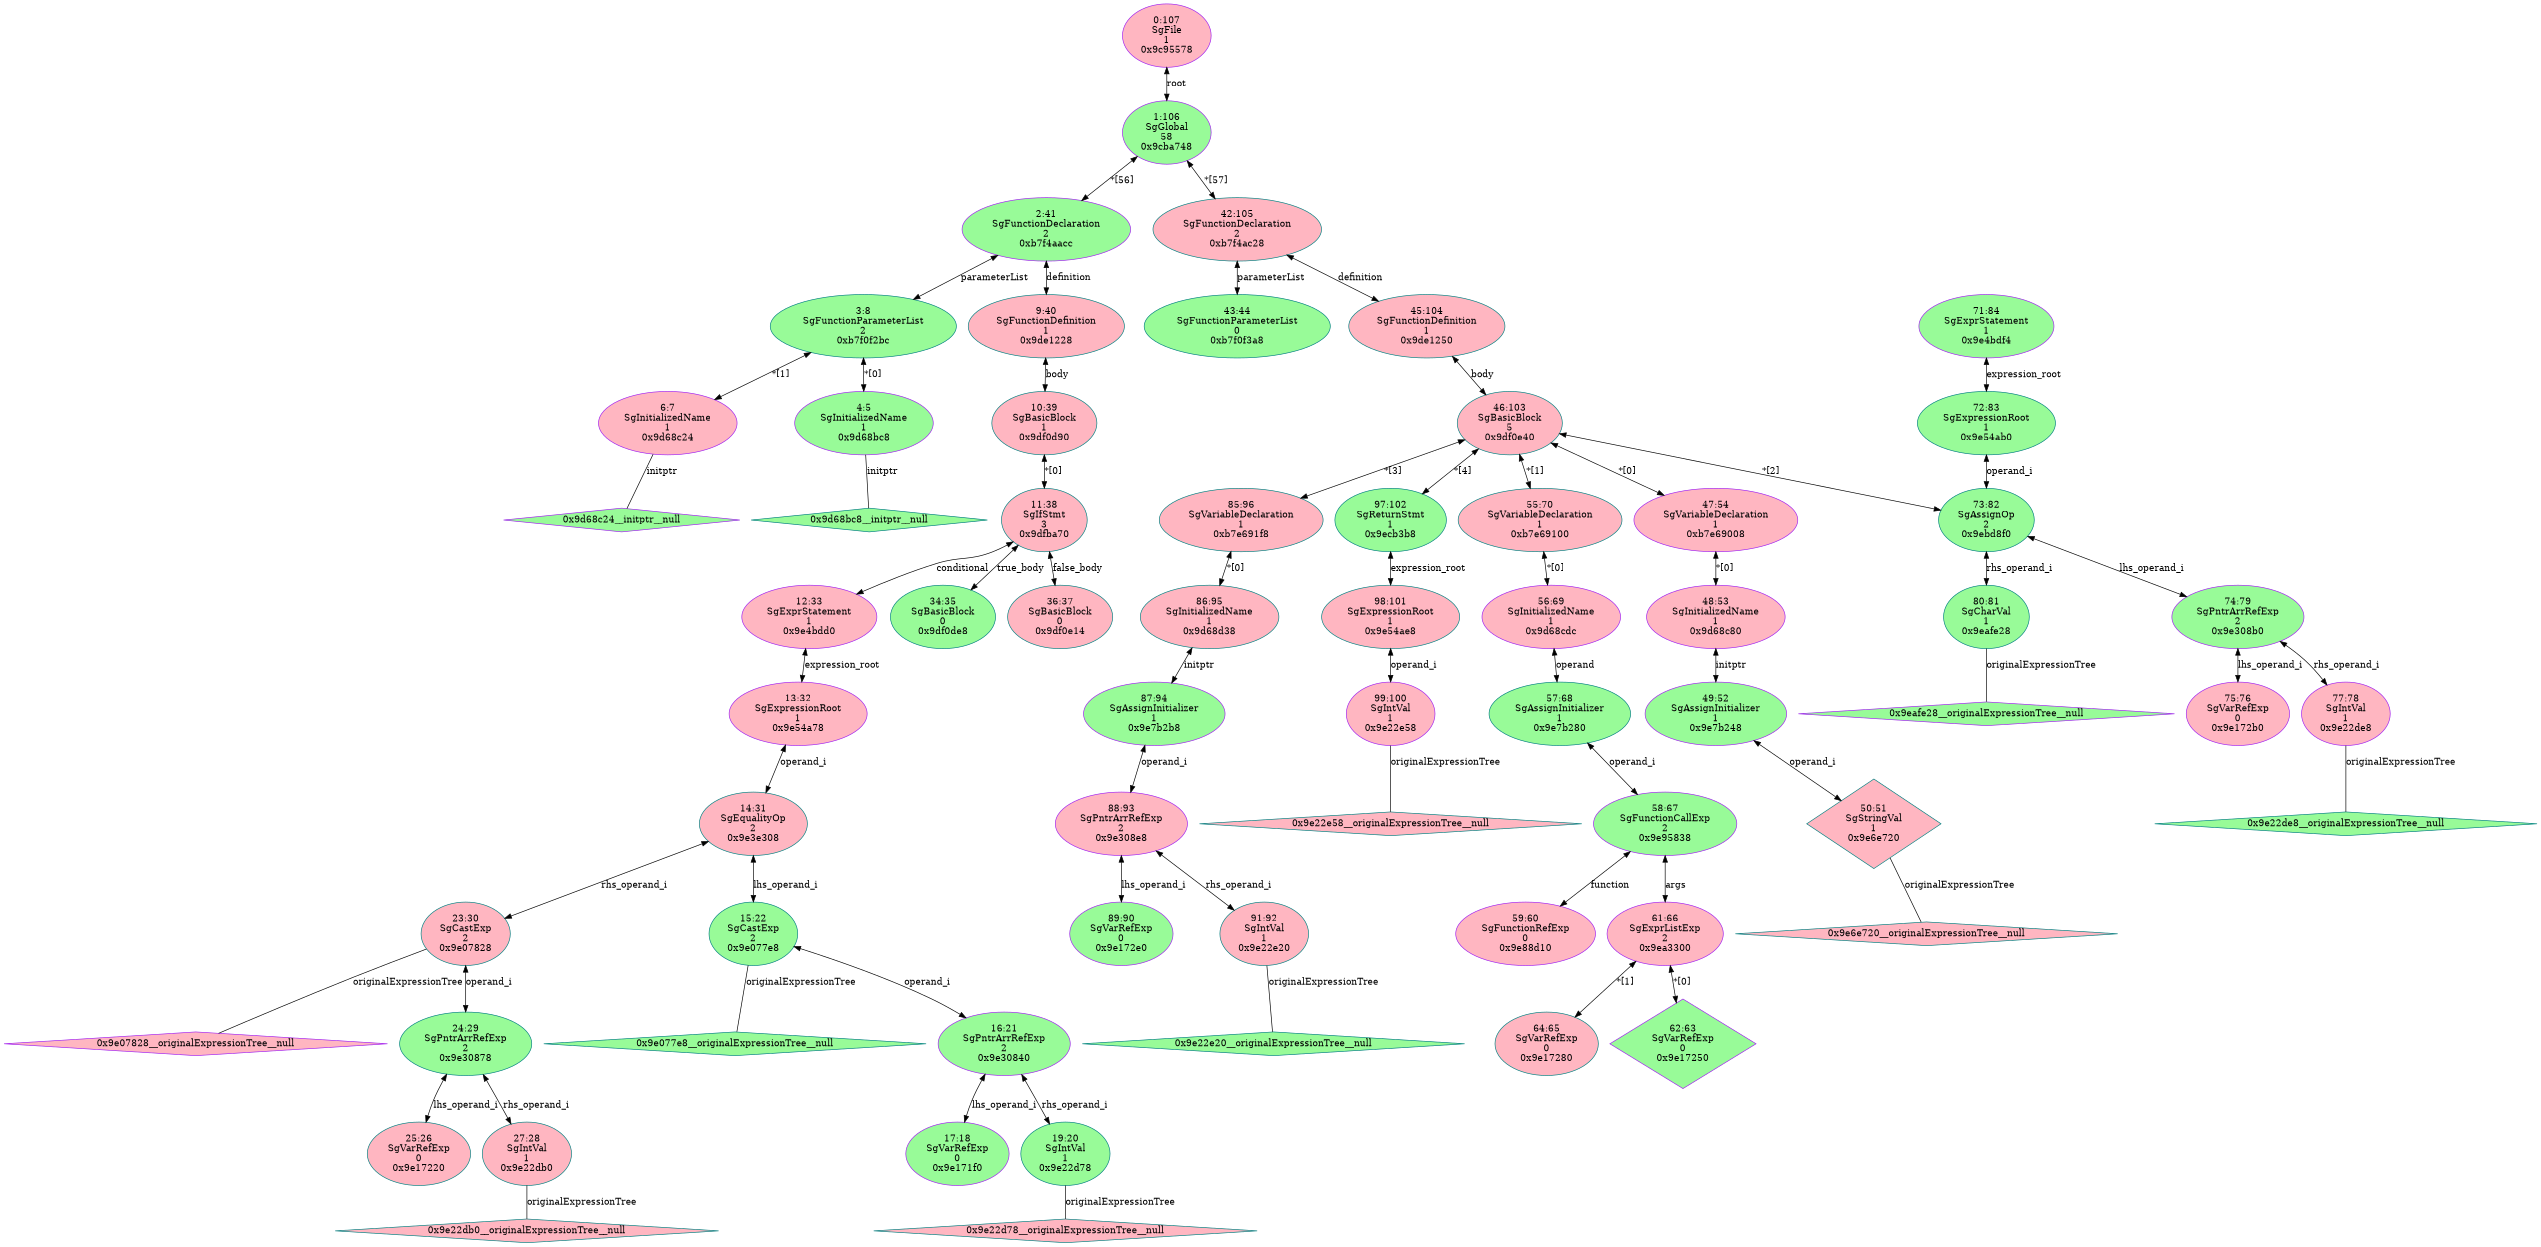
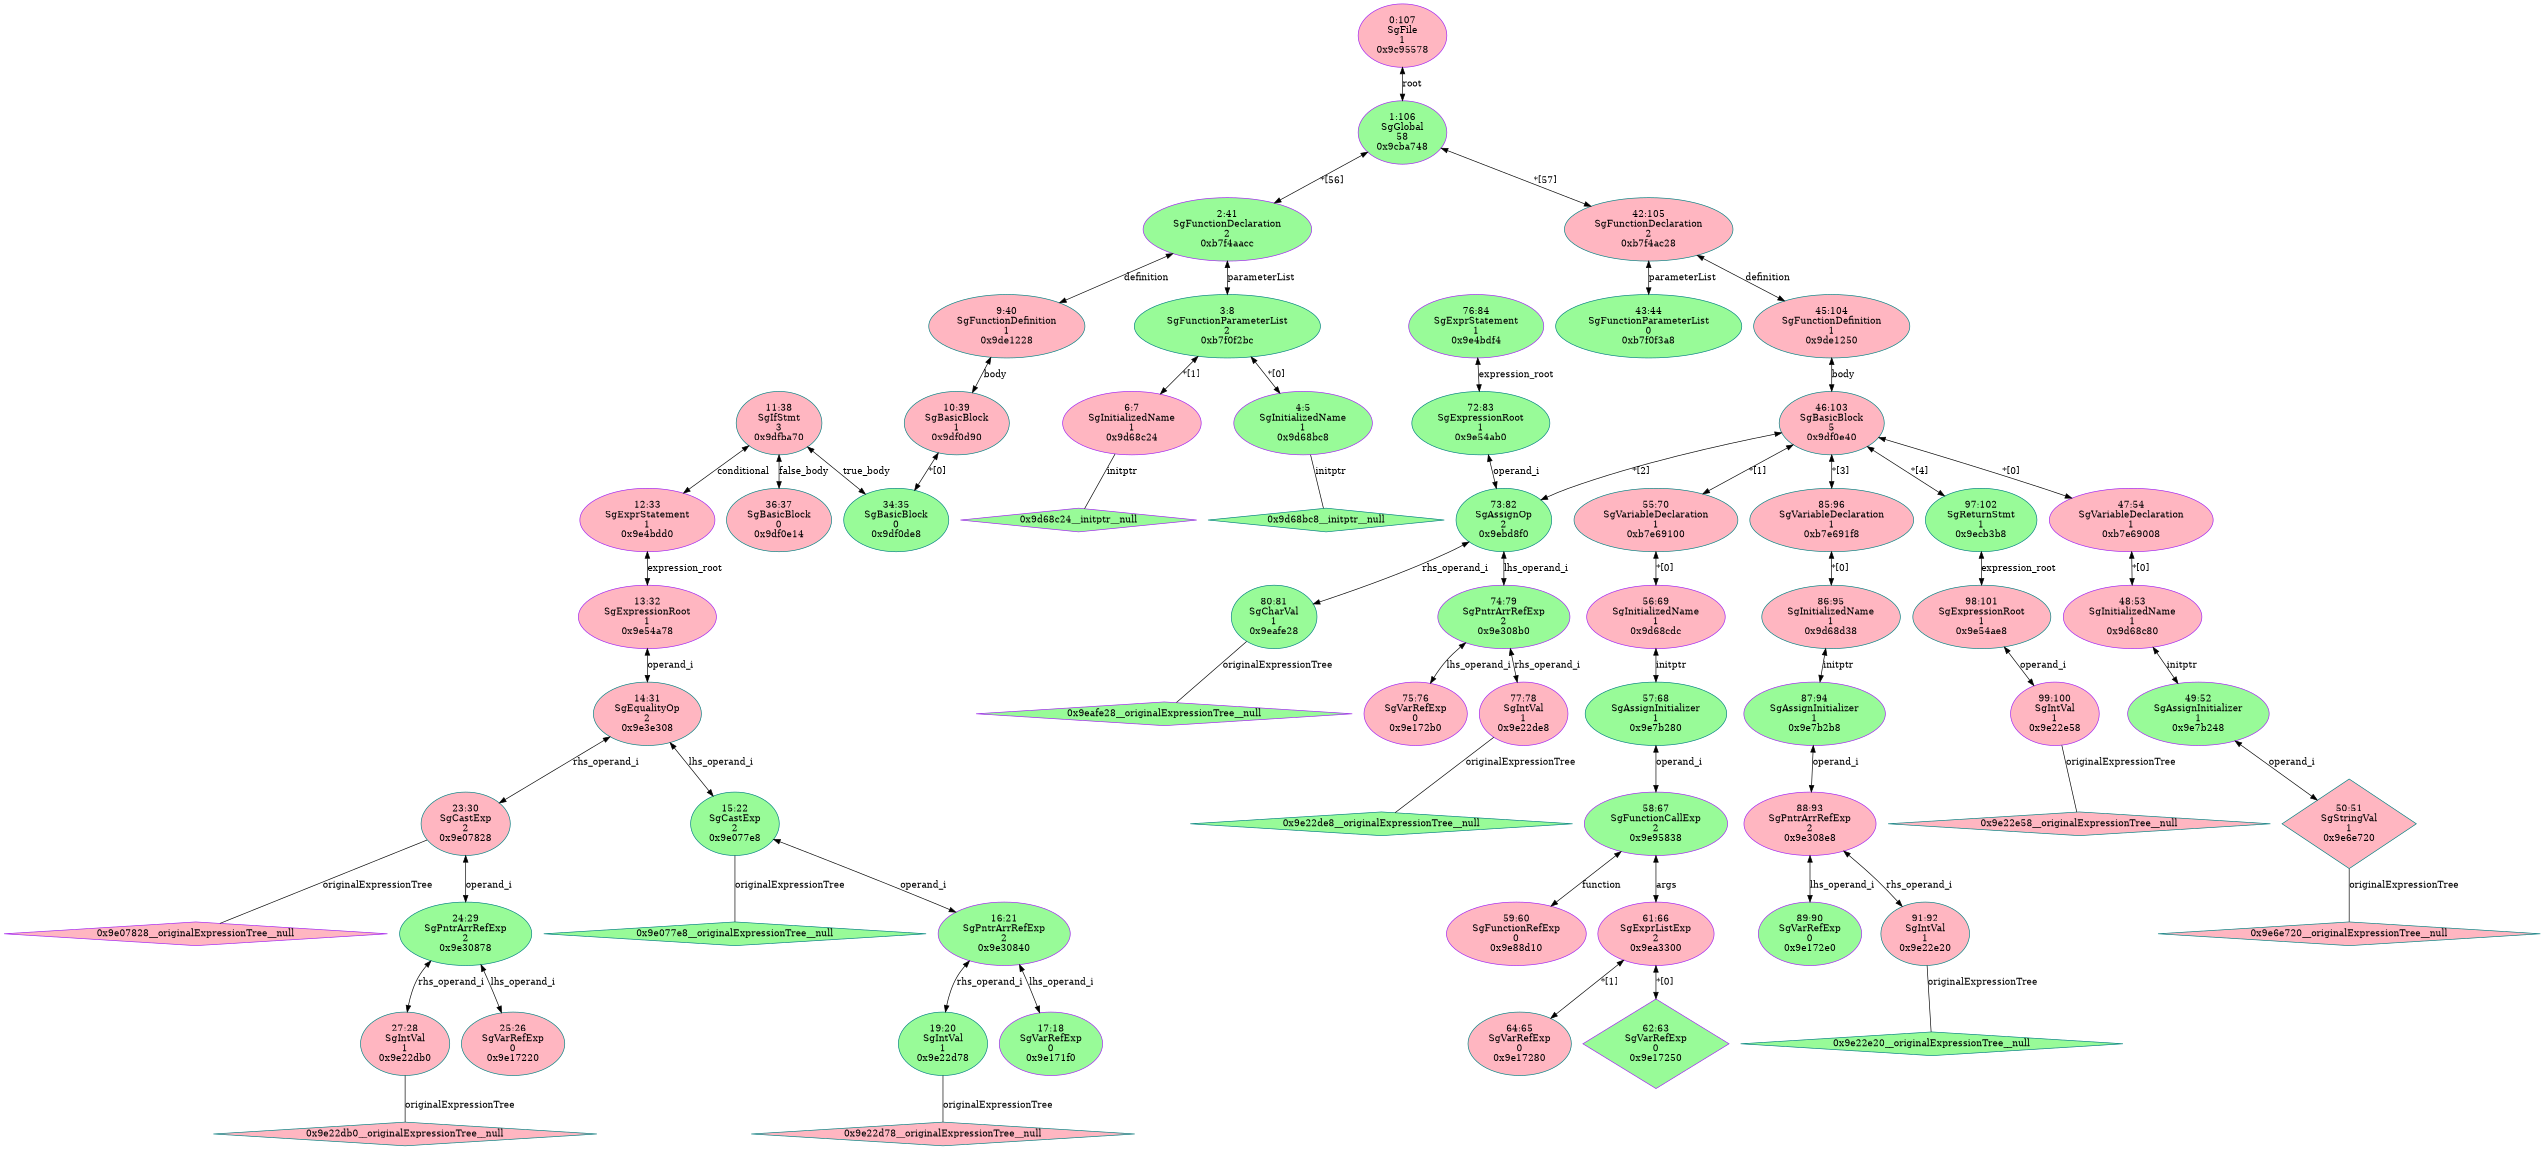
(1986, 326) -> (1476, 326)
(1044, 471) -> (927, 472)
(1575, 665) -> (1671, 665)
